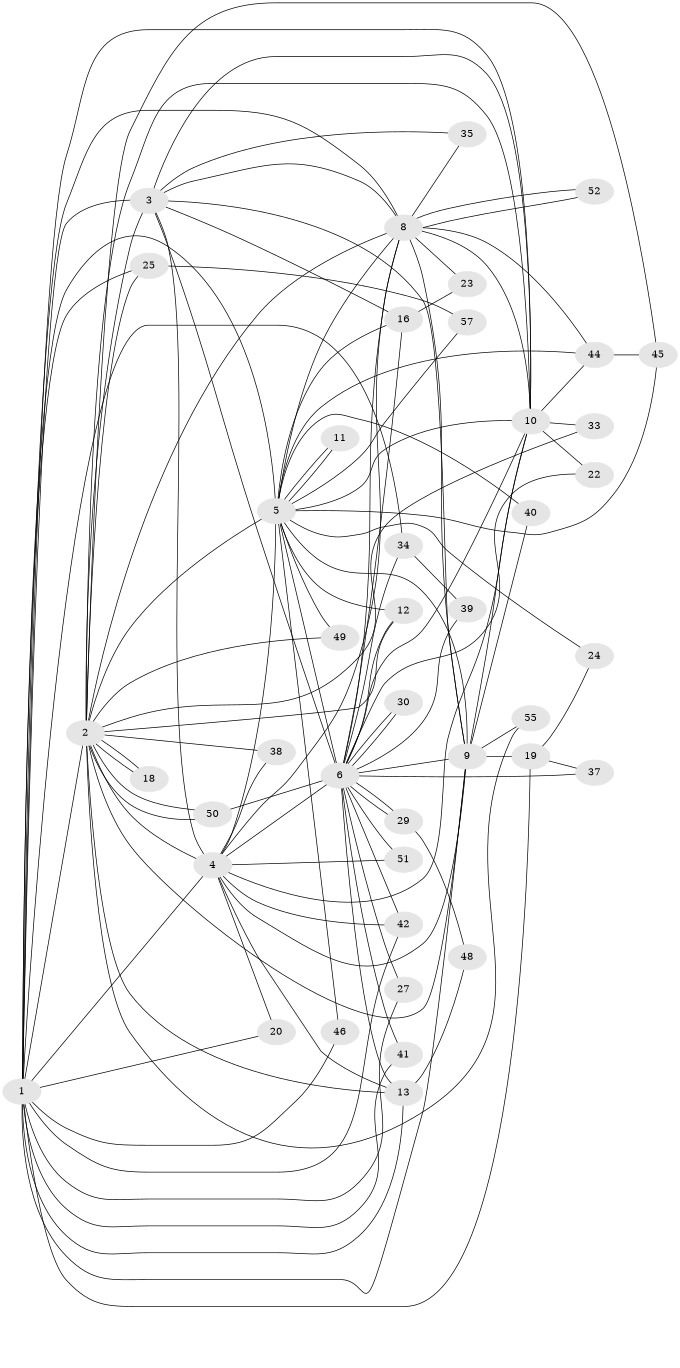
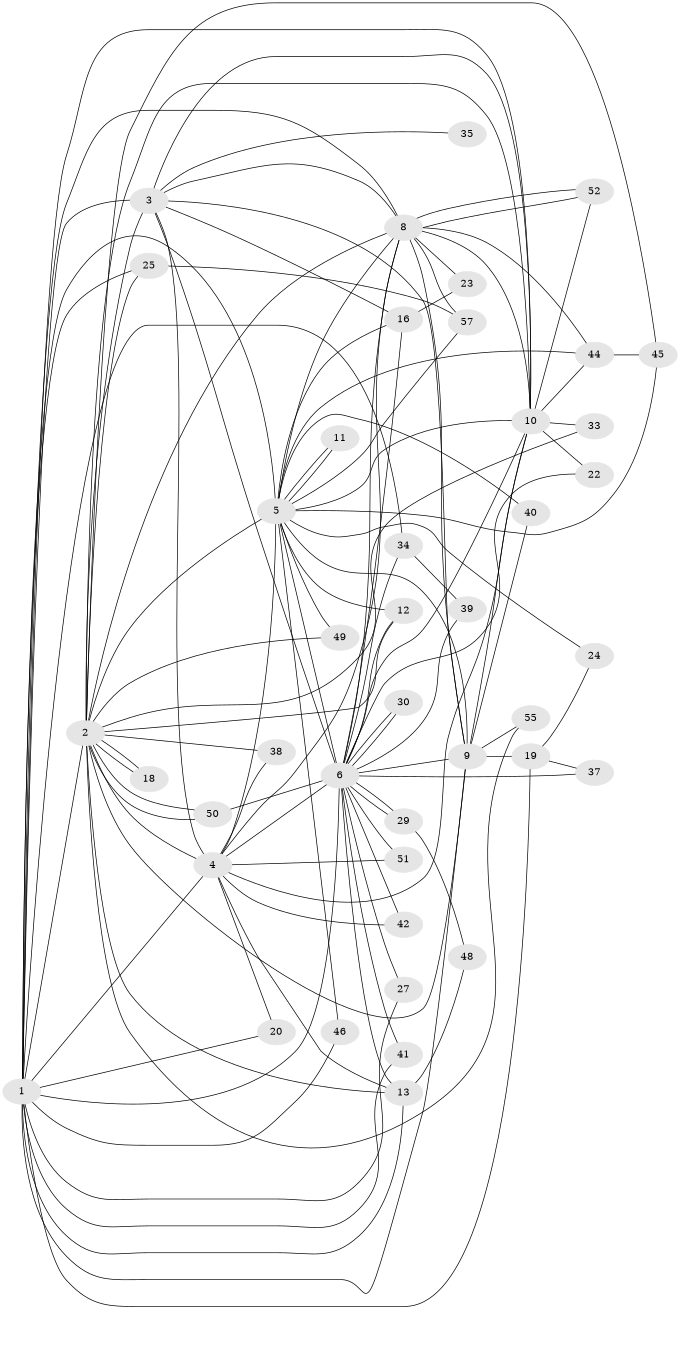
(436, 181) -> (435, 276)
none -> (564, 301)
(399, 958) -> none
(285, 1171) -> (296, 1051)
